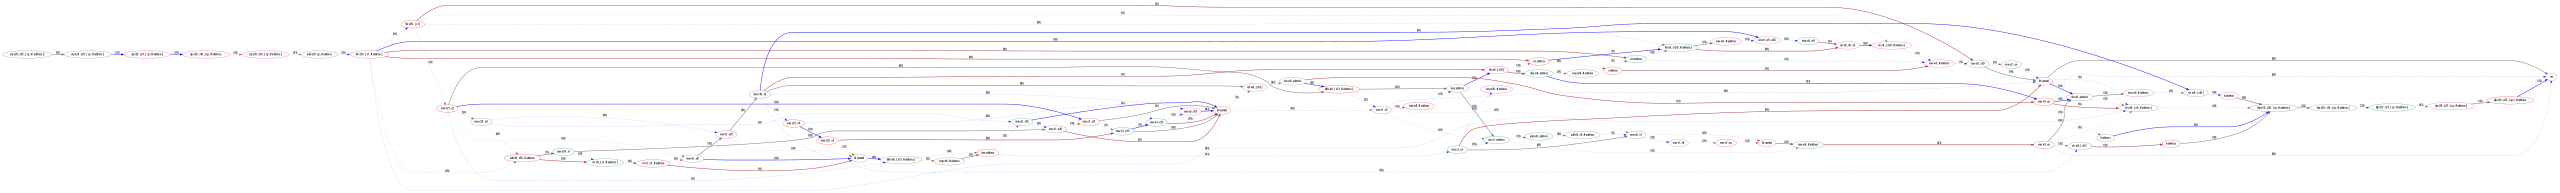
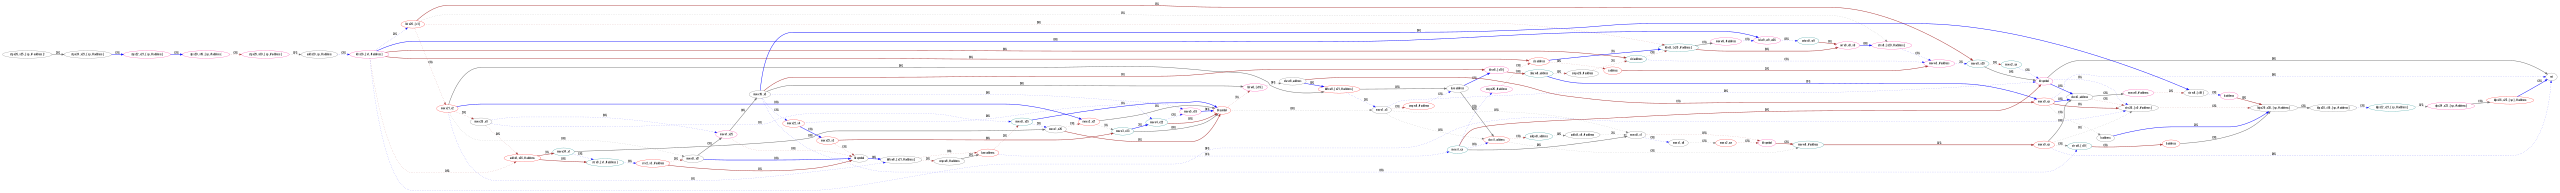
(1612, 135) -> (1612, 135)
(1497, 140) -> (1497, 140)
